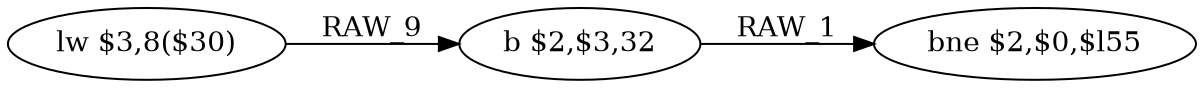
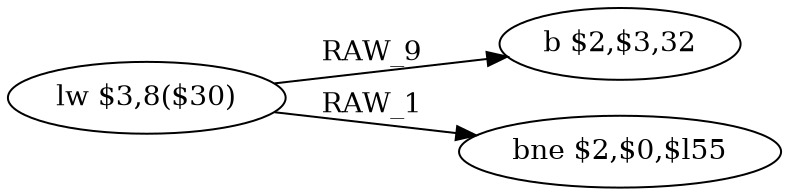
(777, 44) -> (365, 123)
